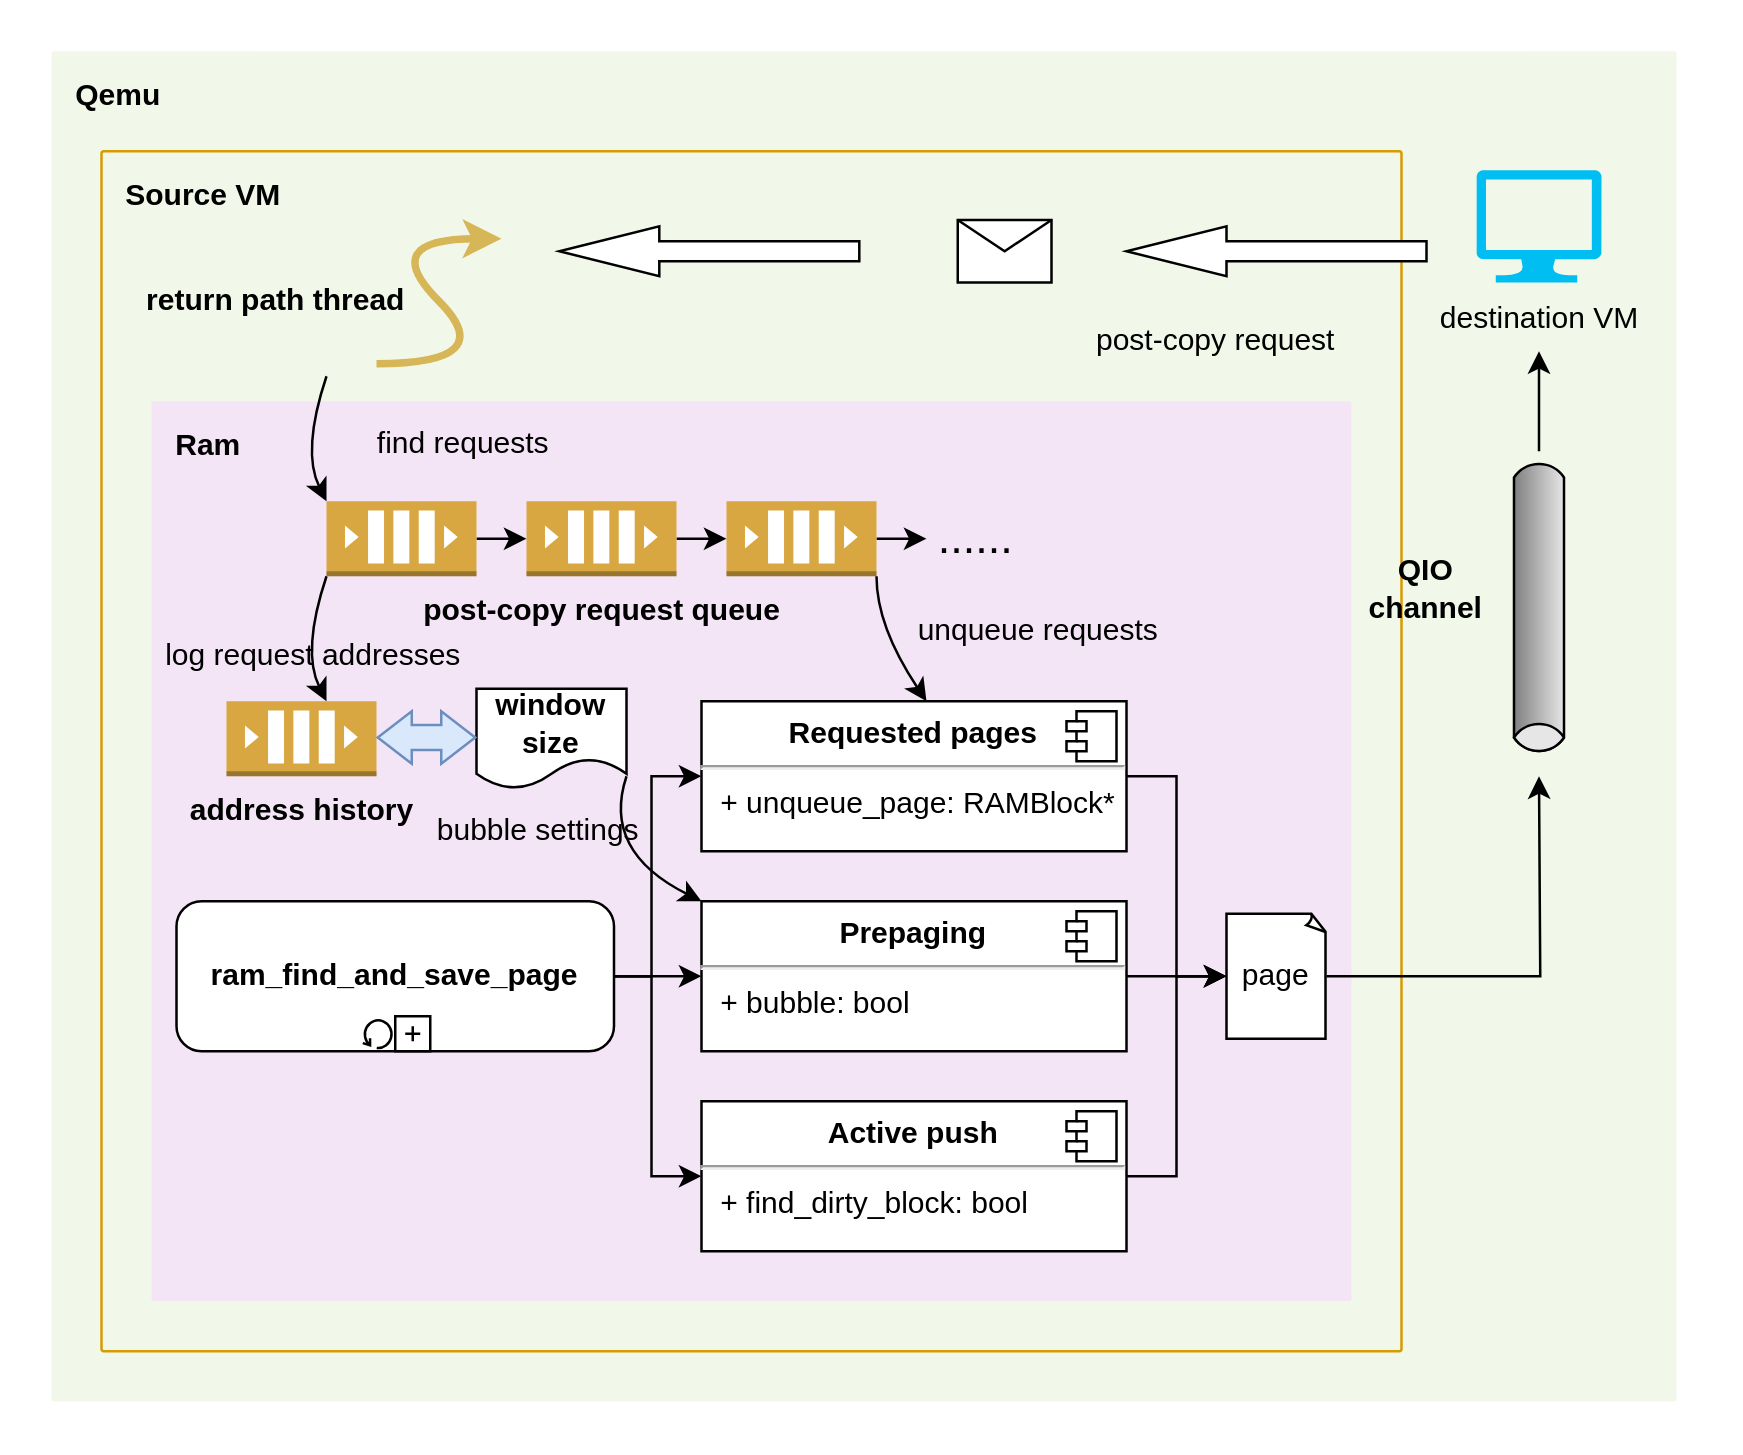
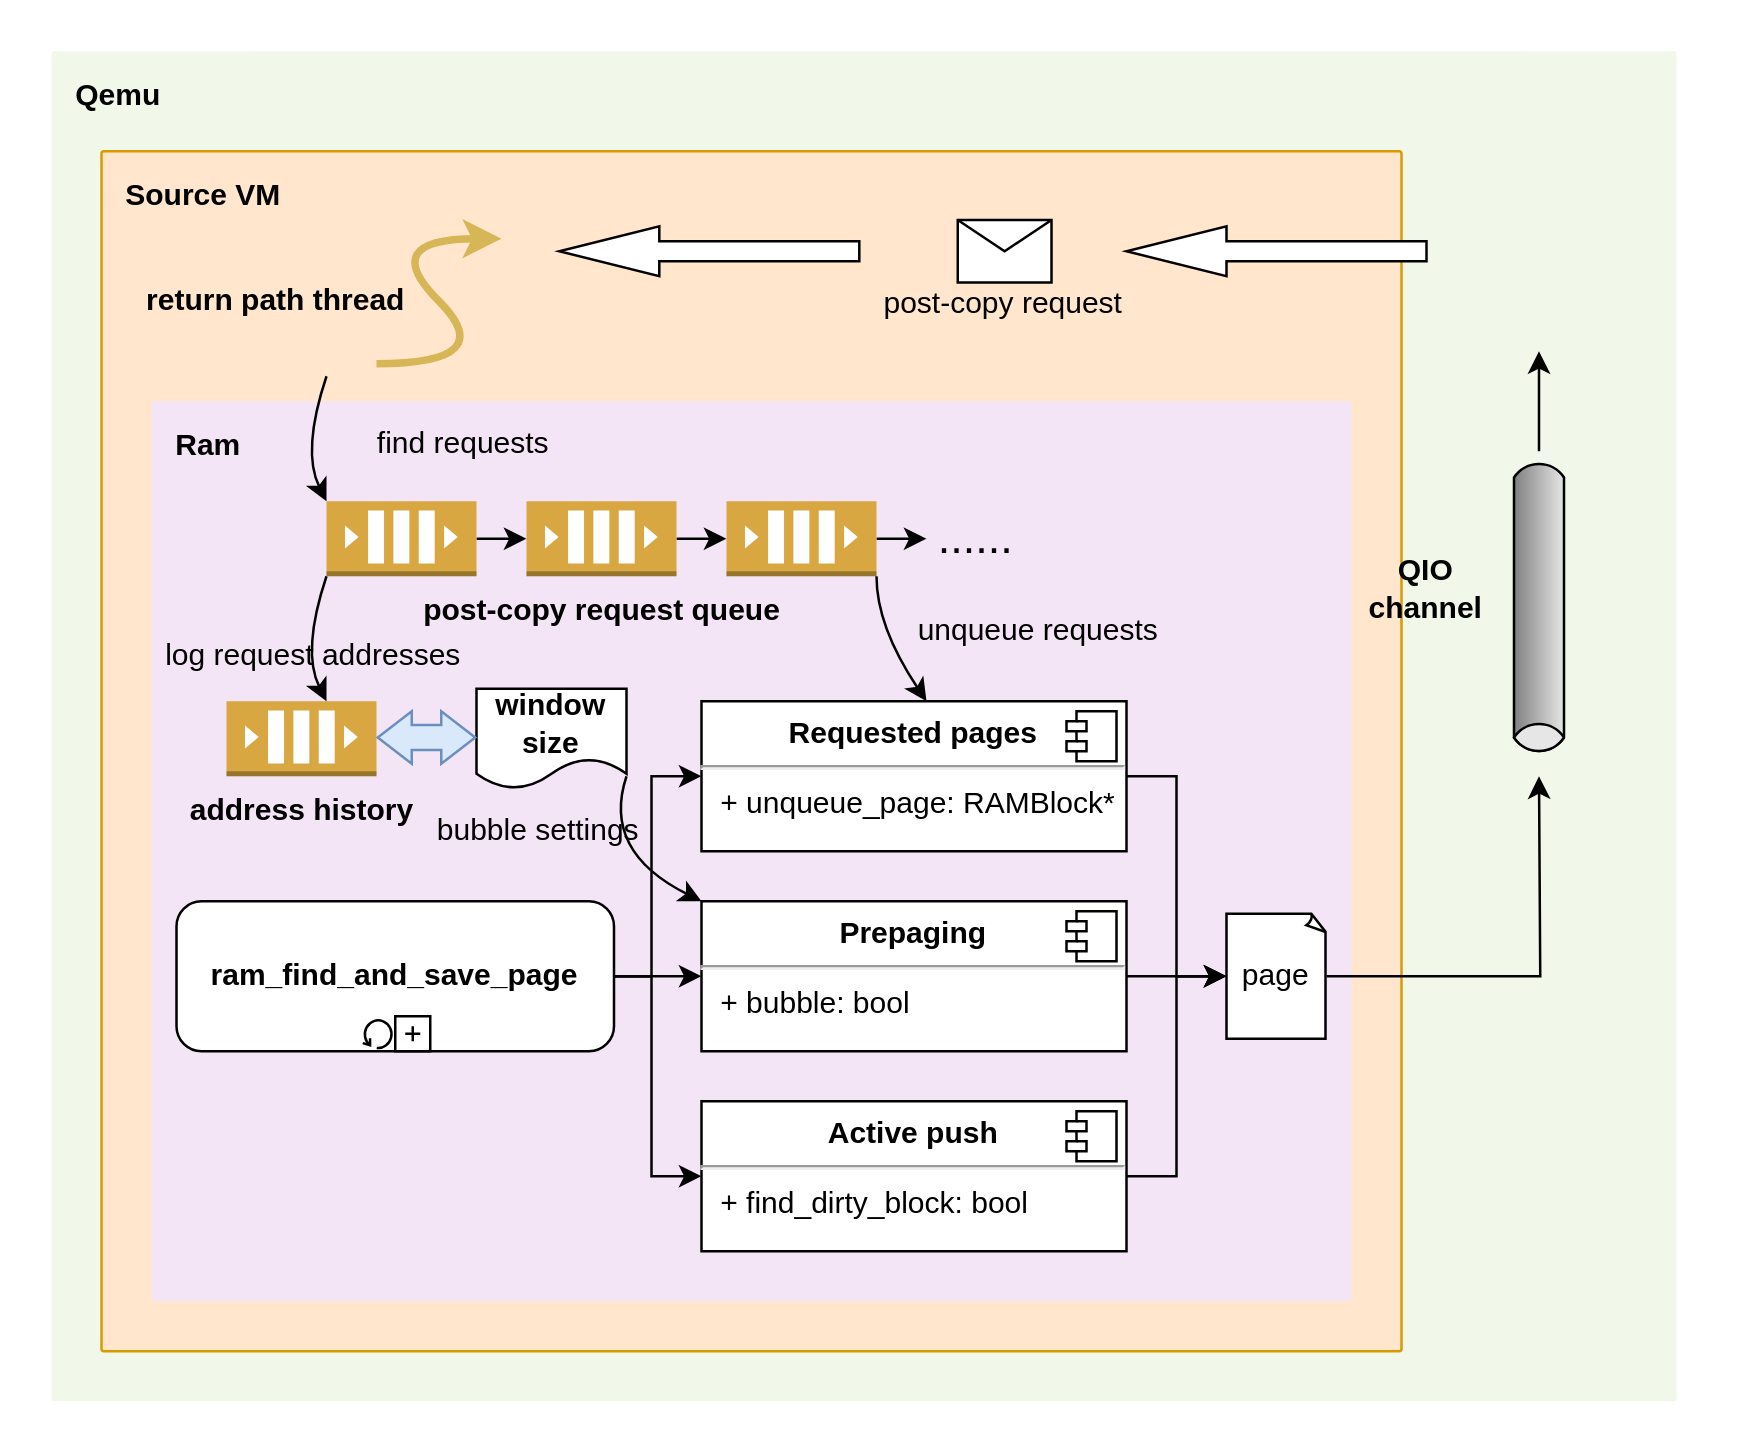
(198, 197) -> (198, 197)
(1539, 226) -> none
(1217, 342) -> (1004, 304)
